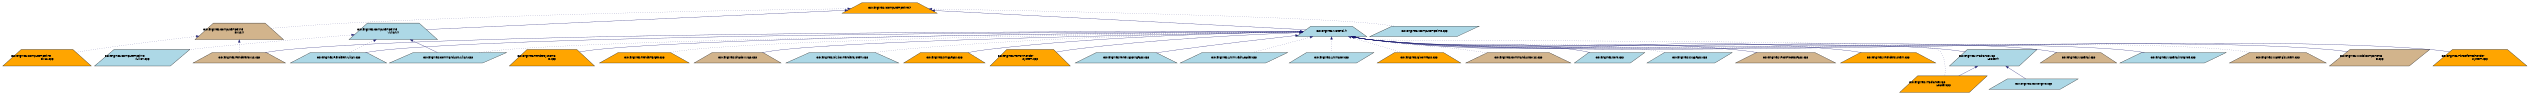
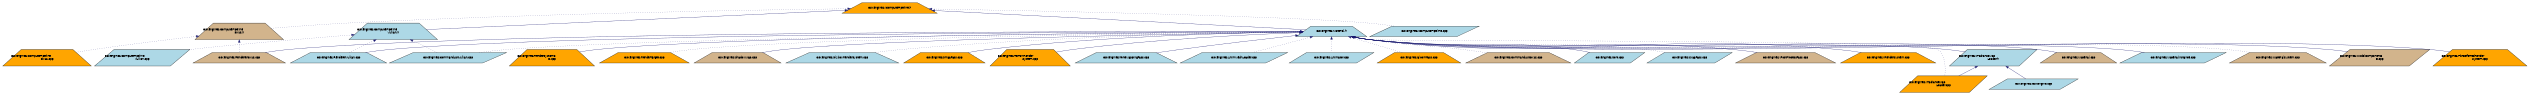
(423, 46) -> (423, 46)
